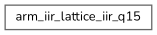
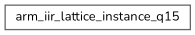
(78, 17) -> (98, 17)
